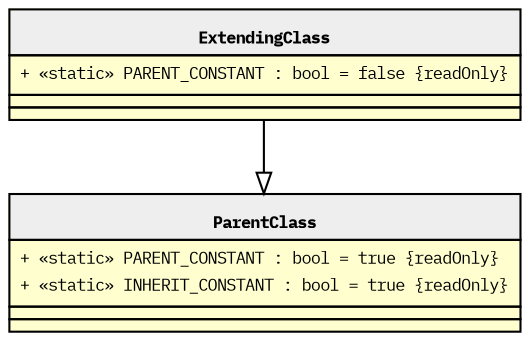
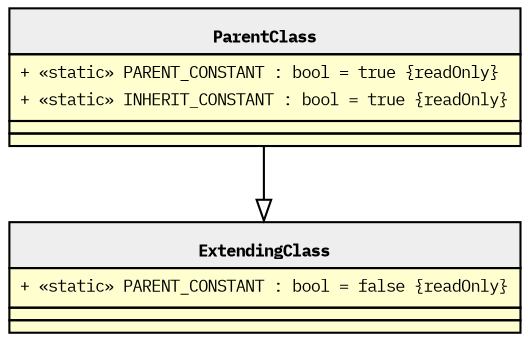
(264, 146) -> (264, 173)
